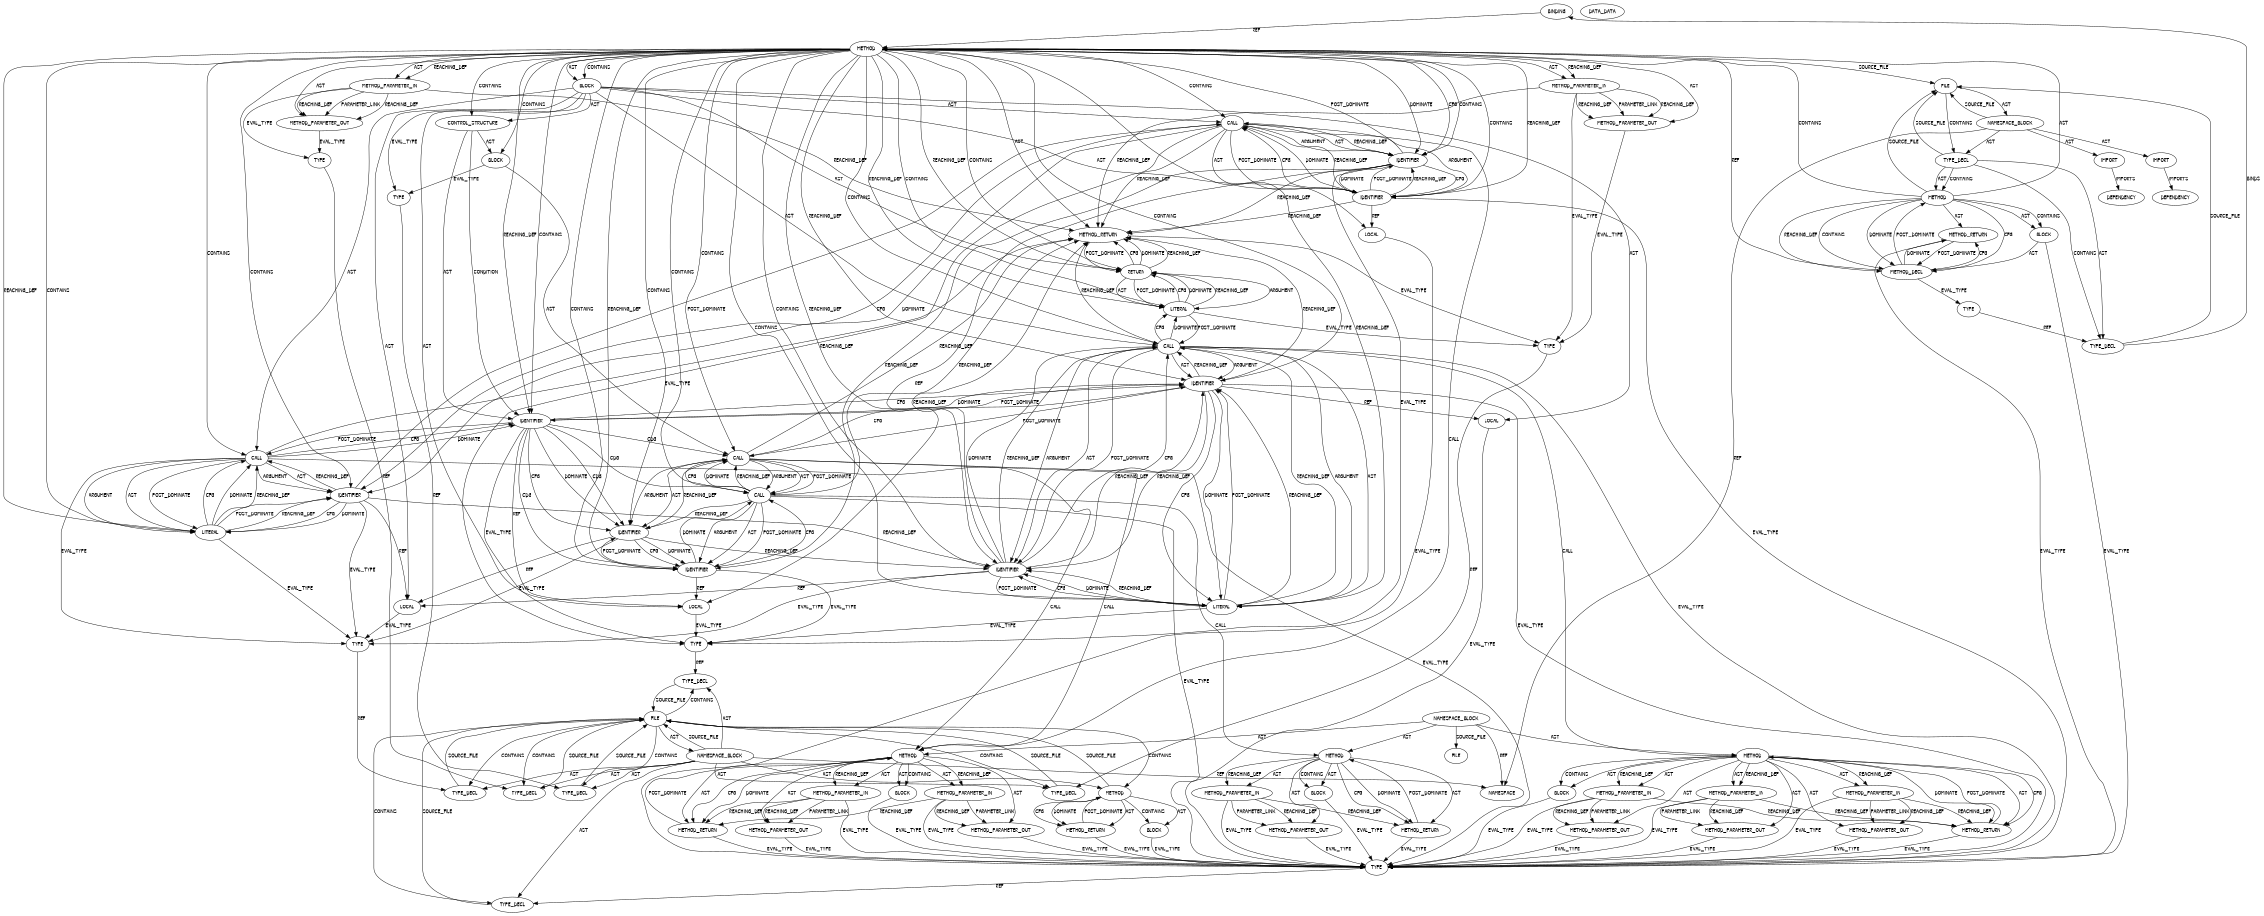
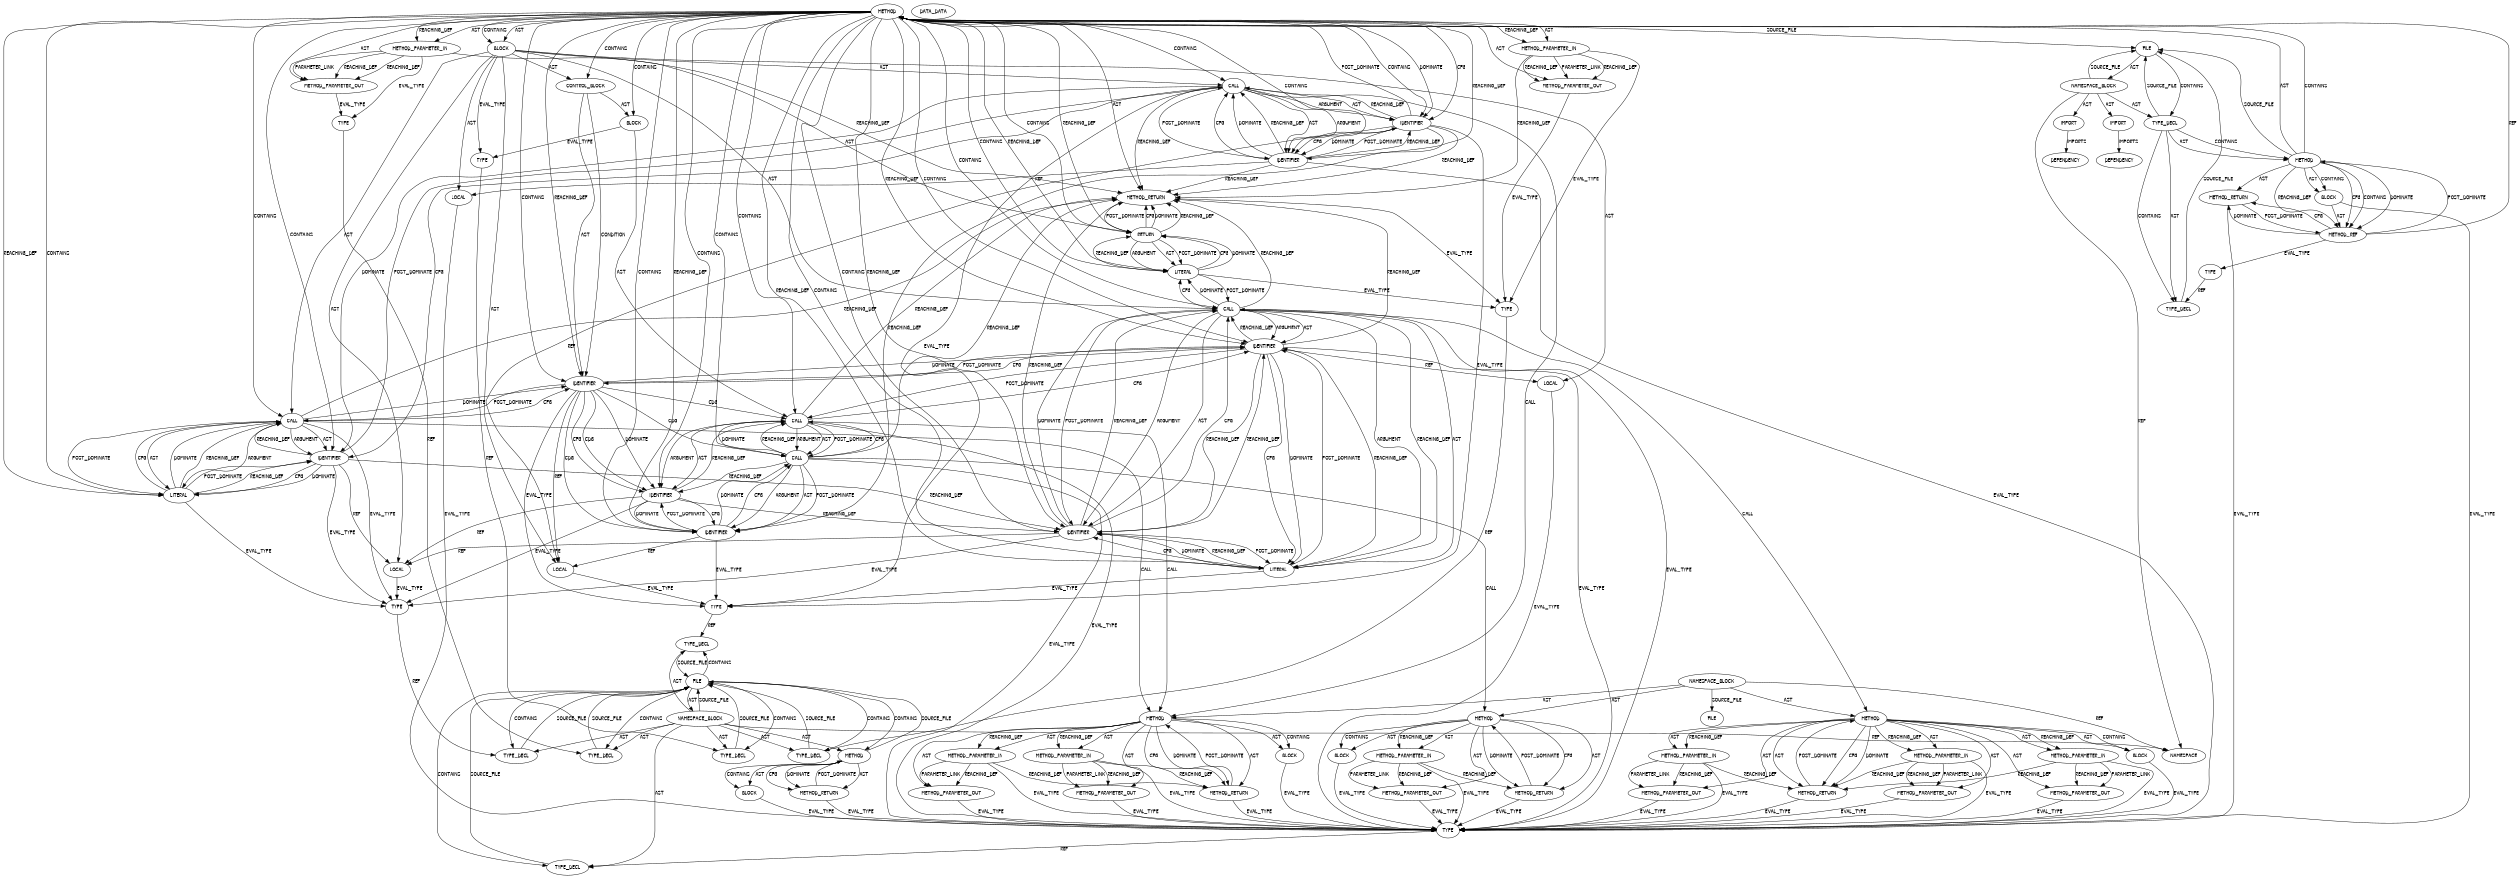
(1557, 12) -> none
(473, 123) -> (586, 86)
(1907, 272) -> (2343, 235)
